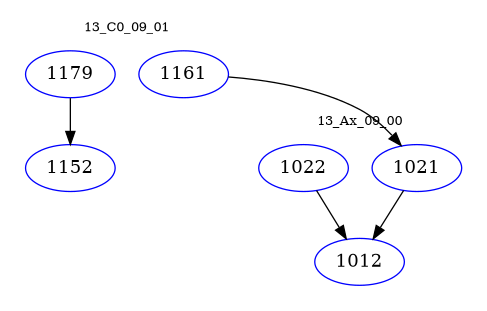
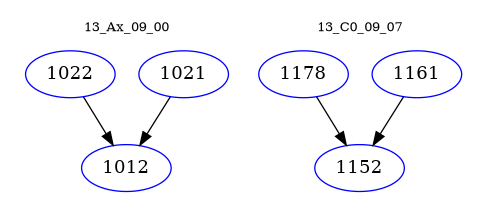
(127, 28) -> (360, 28)
(70, 74) -> (304, 74)
(316, 92) -> (392, 115)
